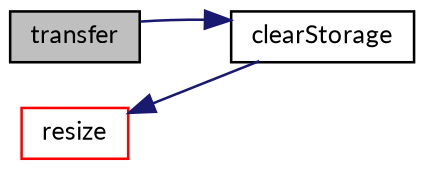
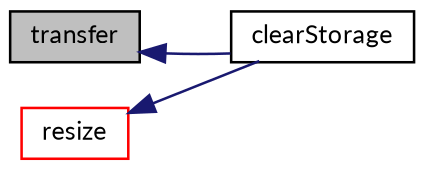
(172, 20) -> (198, 54)
